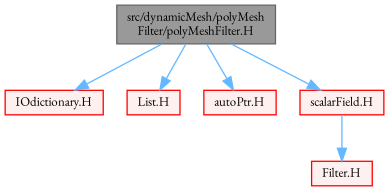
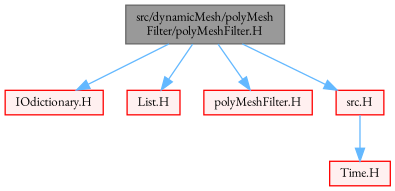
(240, 103) -> (258, 103)
(342, 103) -> (360, 103)
(342, 174) -> (360, 174)
